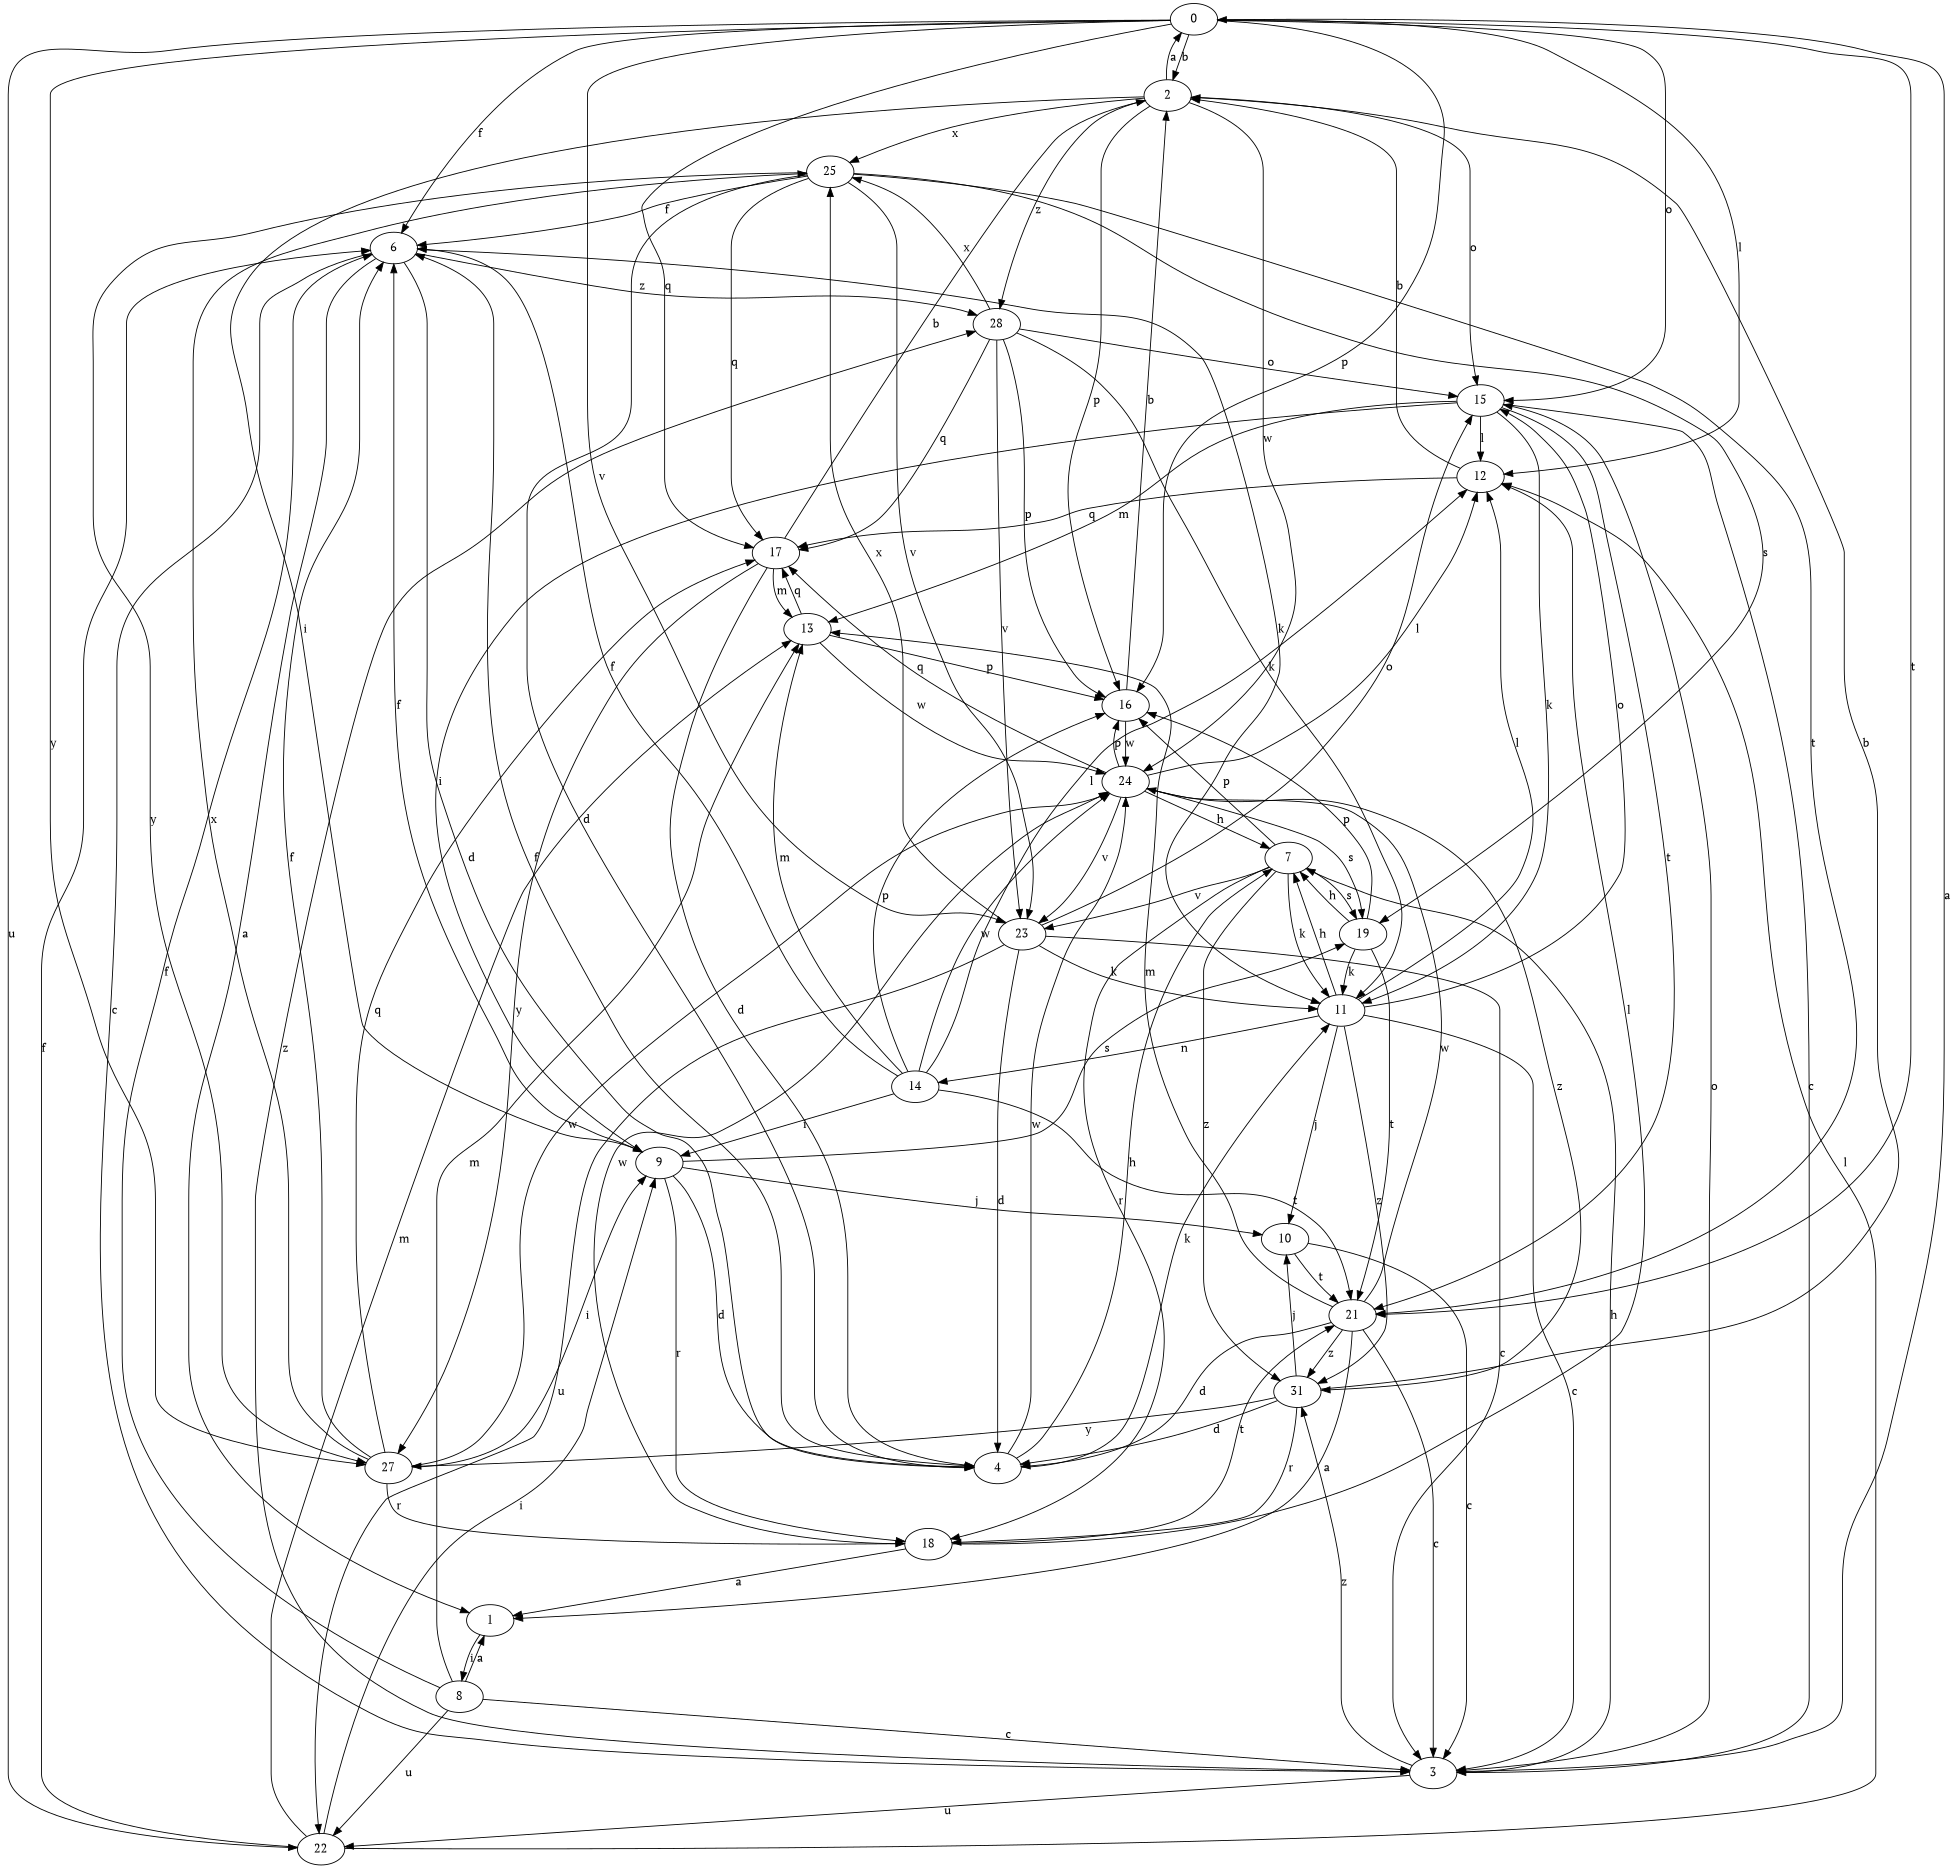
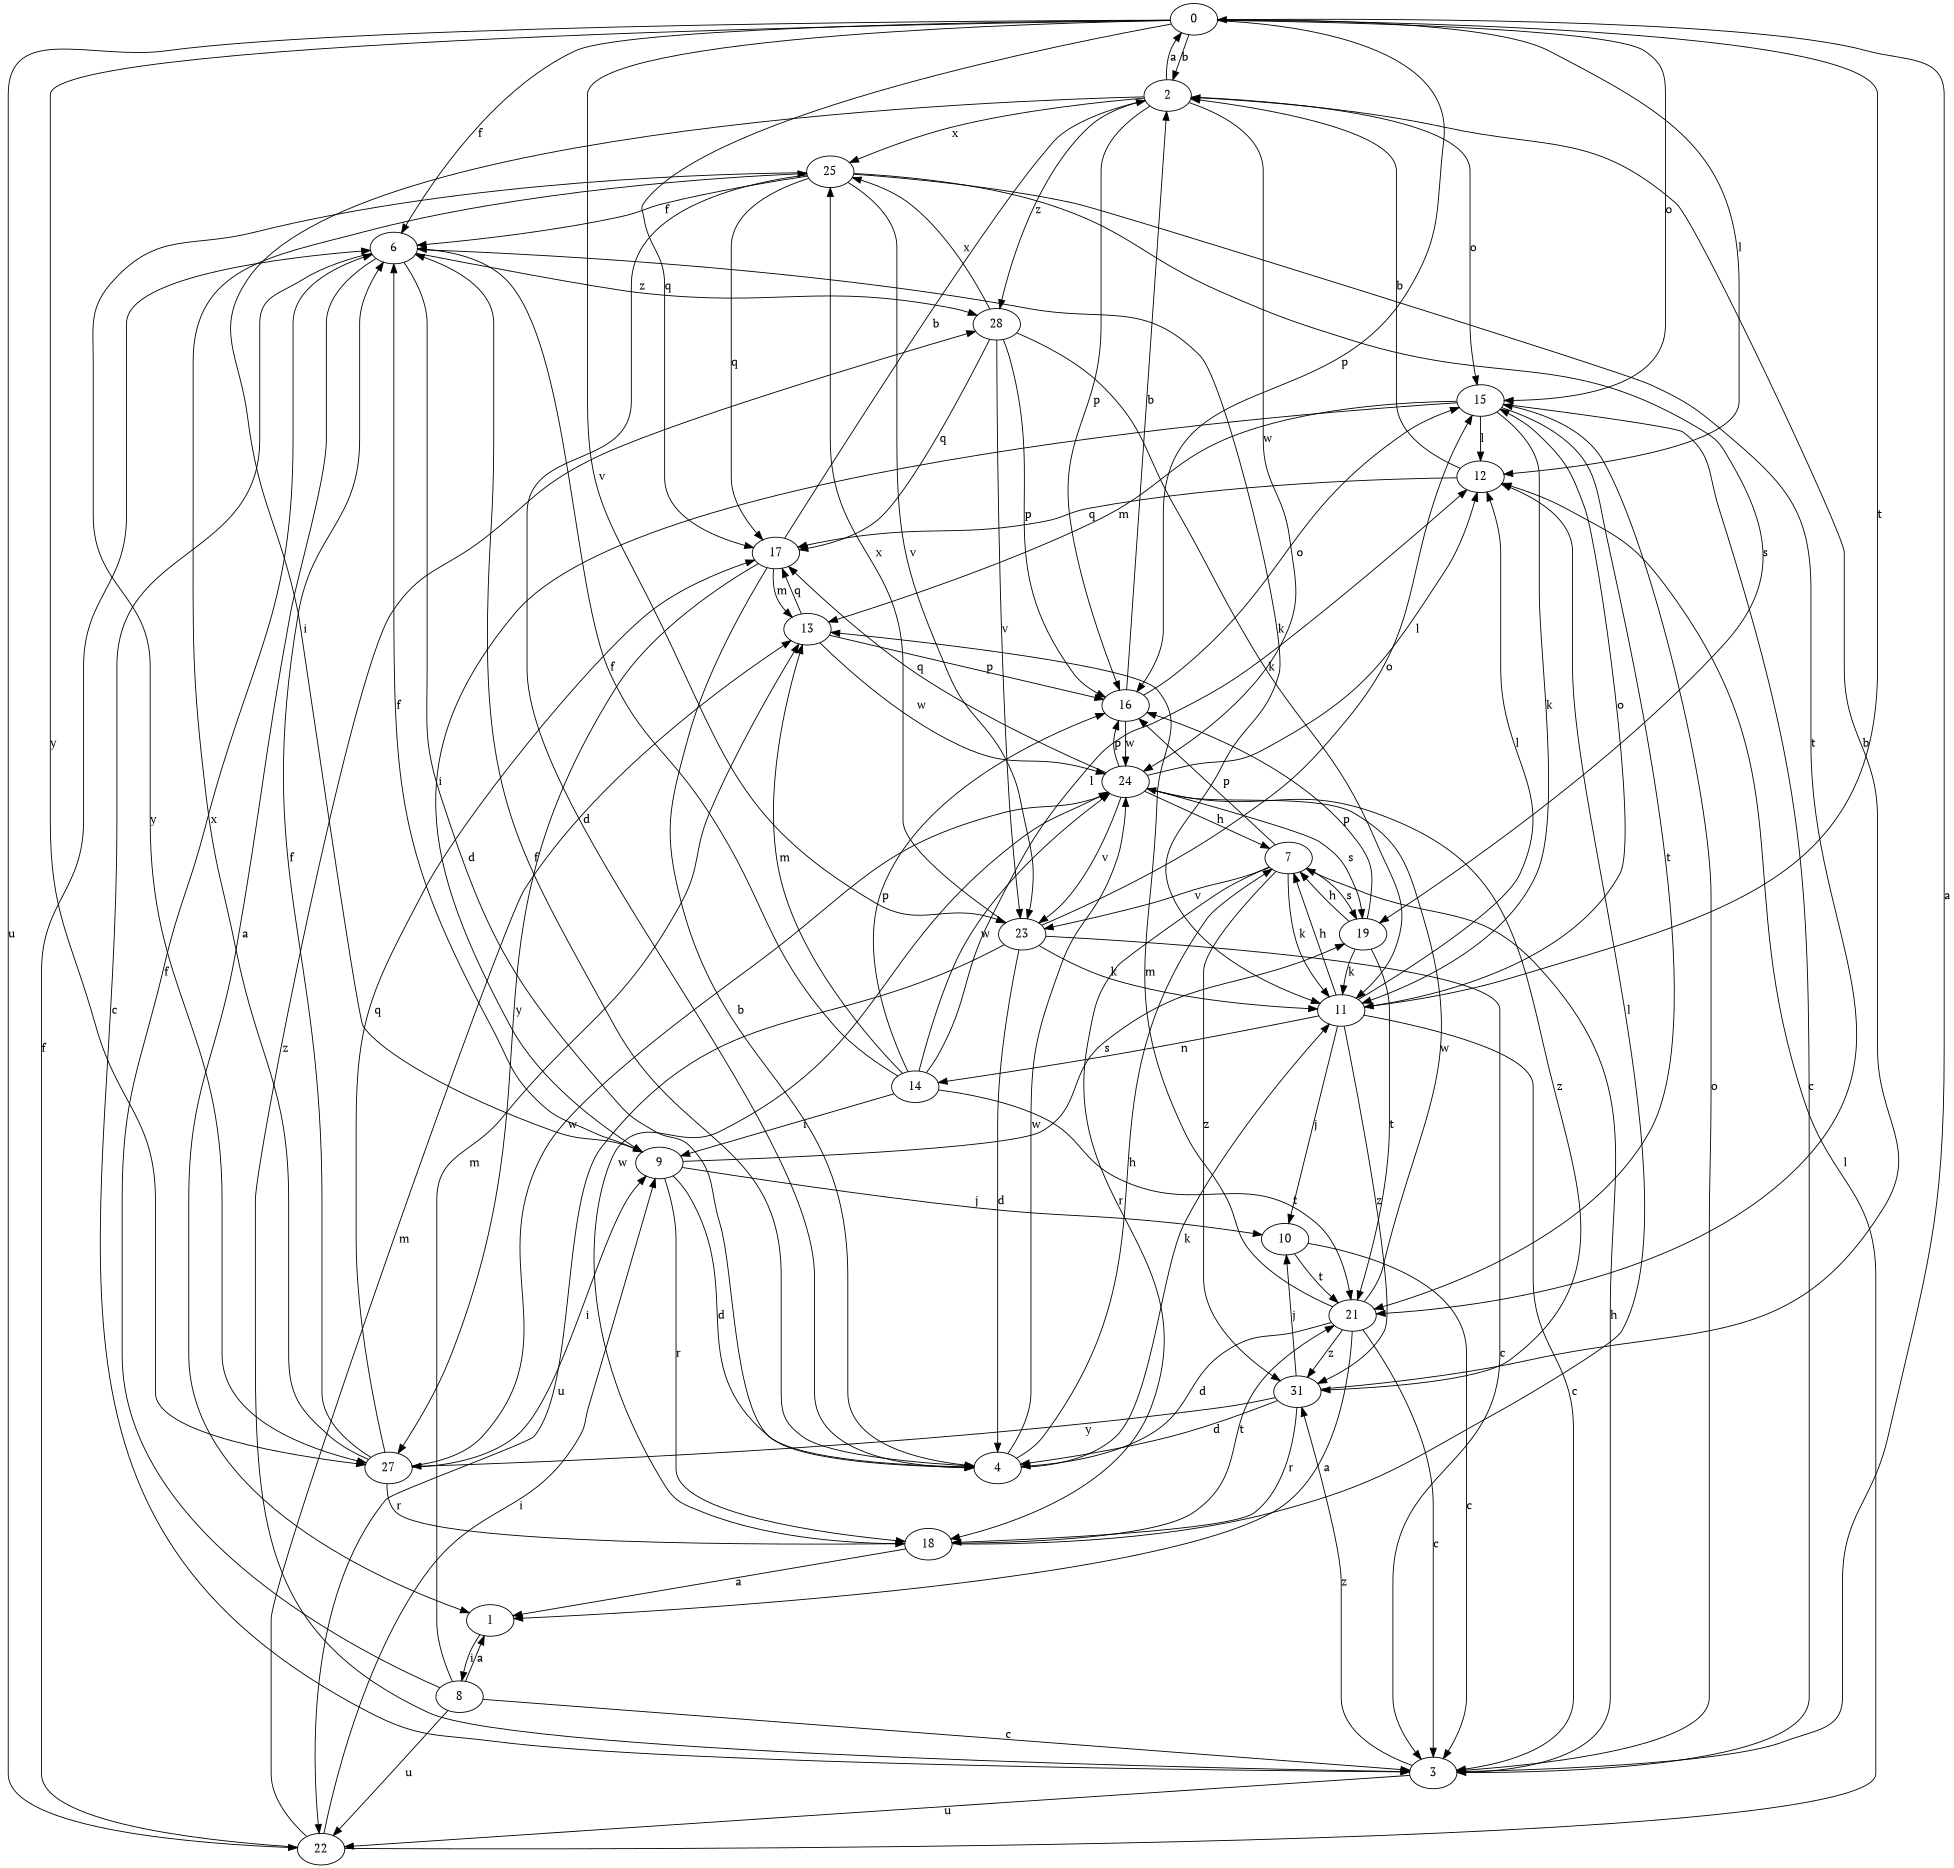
(1234, 364) -> (1285, 554)
(1911, 535) -> (1878, 379)
(741, 1010) -> (741, 1010)
